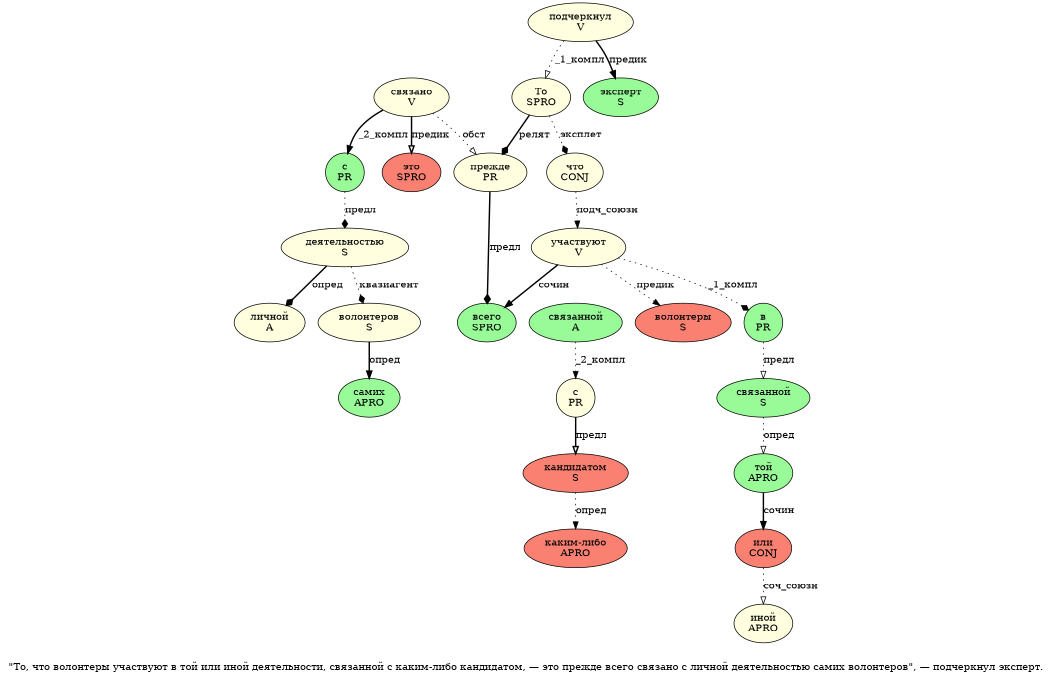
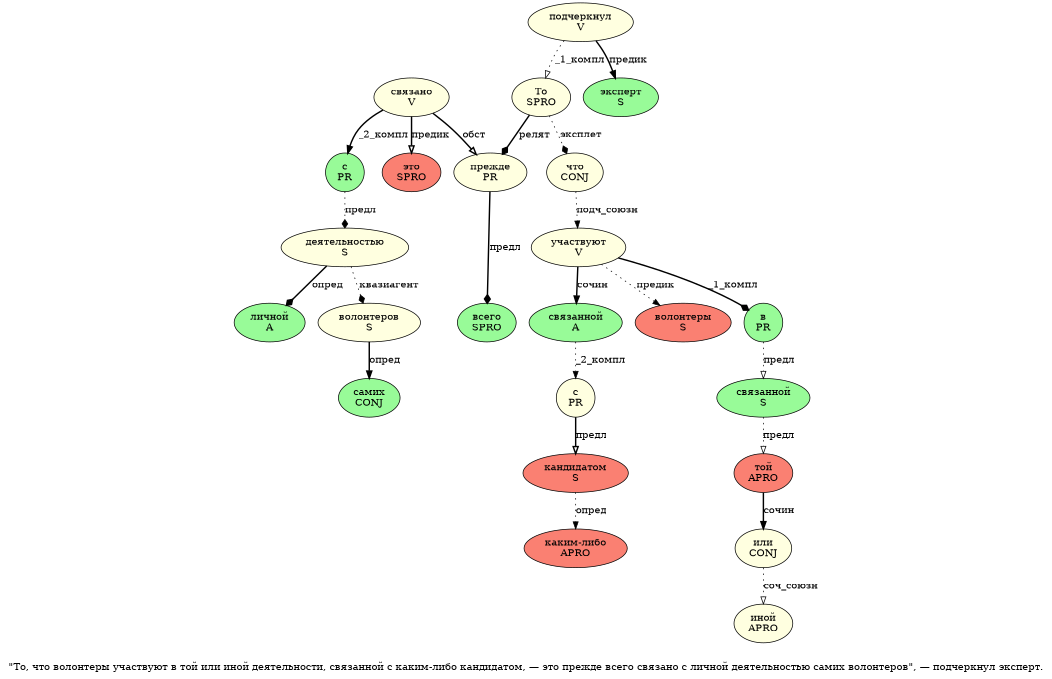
(453, 130) -> (453, 130)
(681, 278) -> (681, 278)
(534, 284) -> (577, 281)
(270, 323) -> (270, 323)
(369, 398) -> (369, 398)
(779, 435) -> (779, 435)
(763, 473) -> (763, 473)
(763, 548) -> (763, 548)
